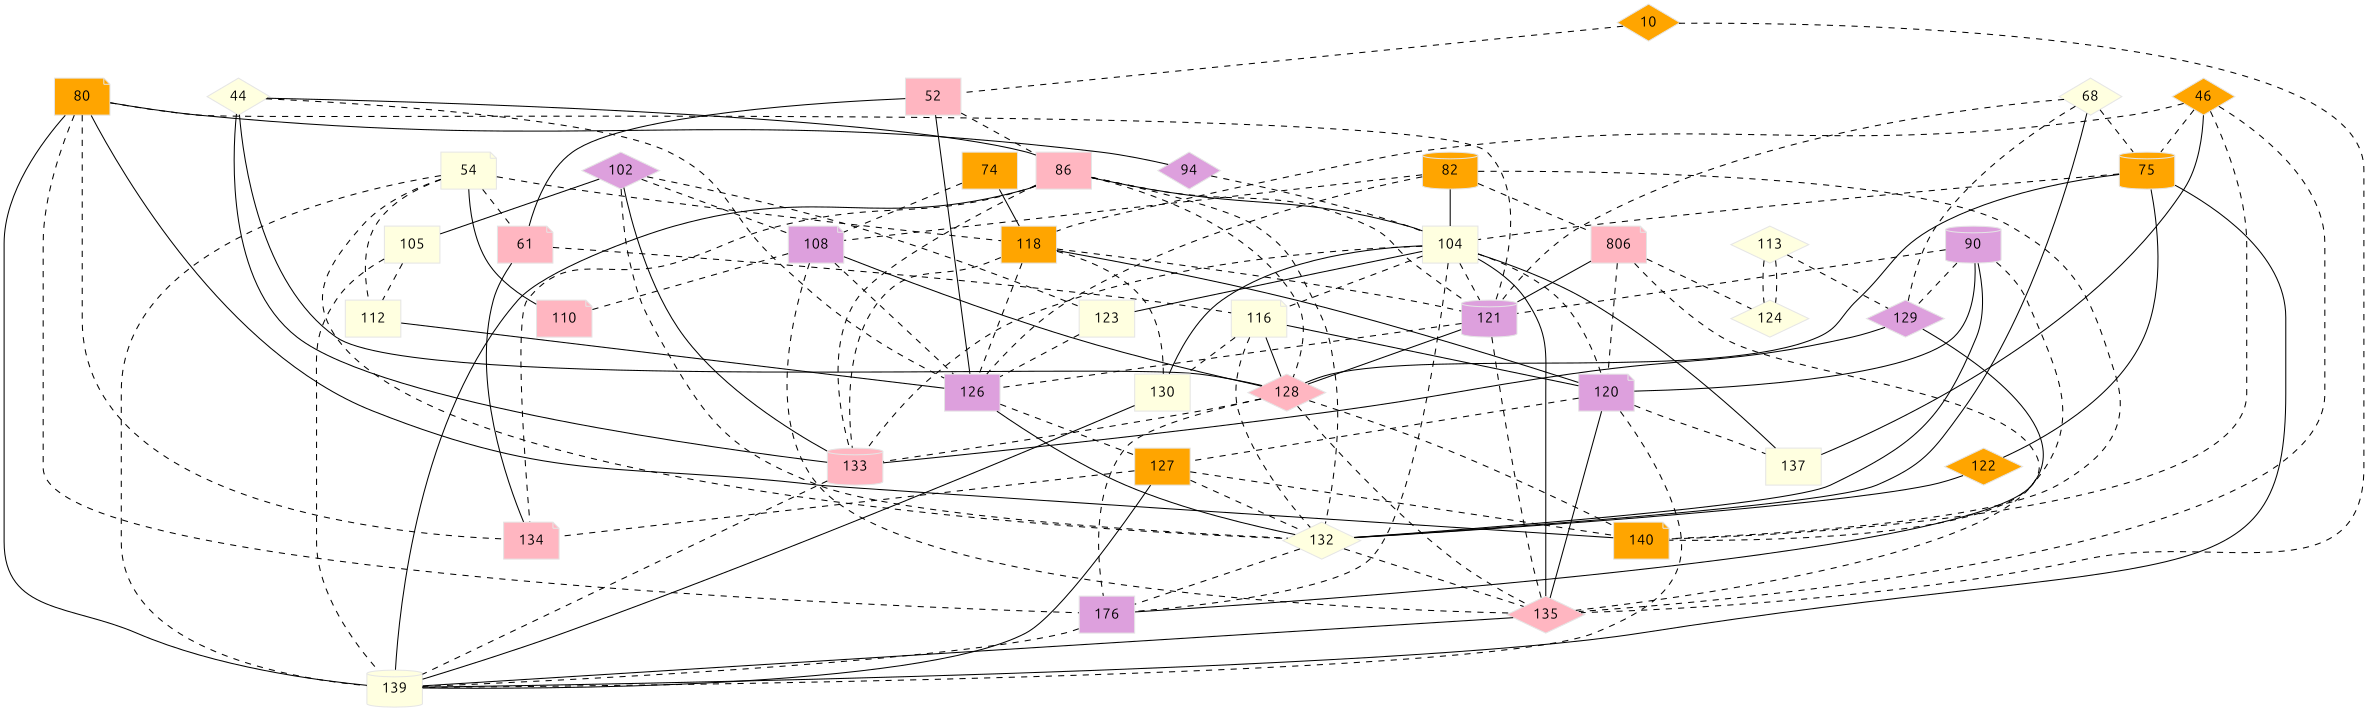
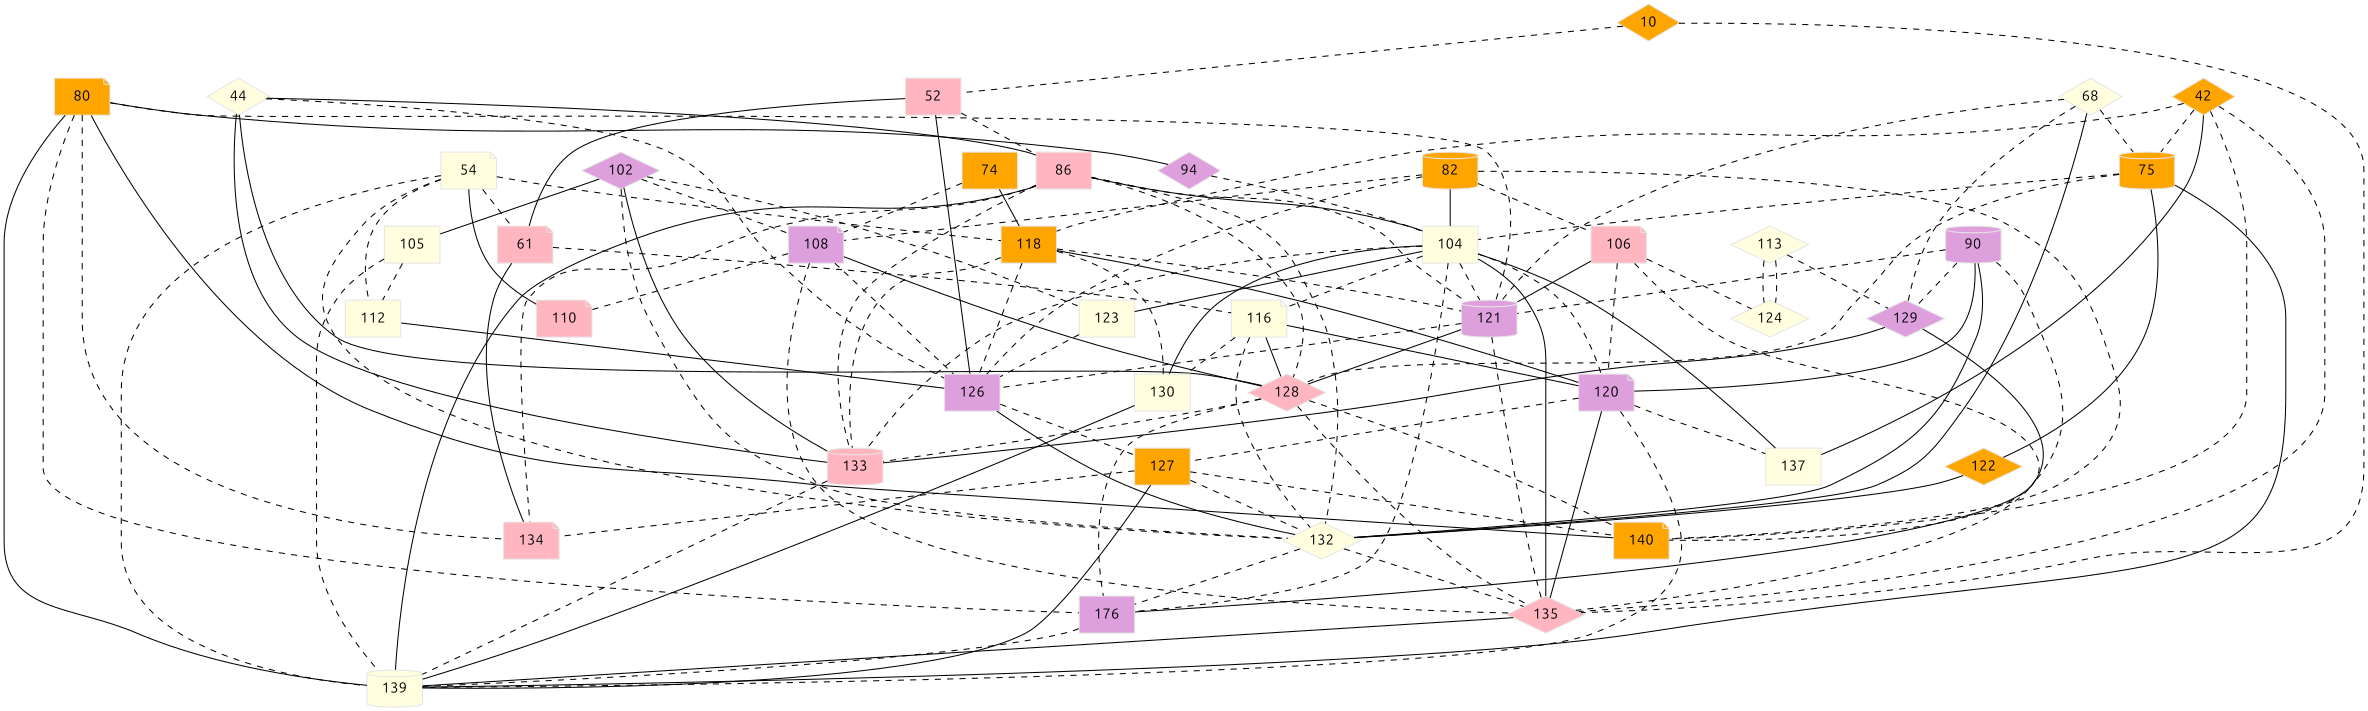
(2204, 97) -> (2204, 97)
(1619, 245) -> (1619, 245)
(1823, 334) -> (1823, 334)
